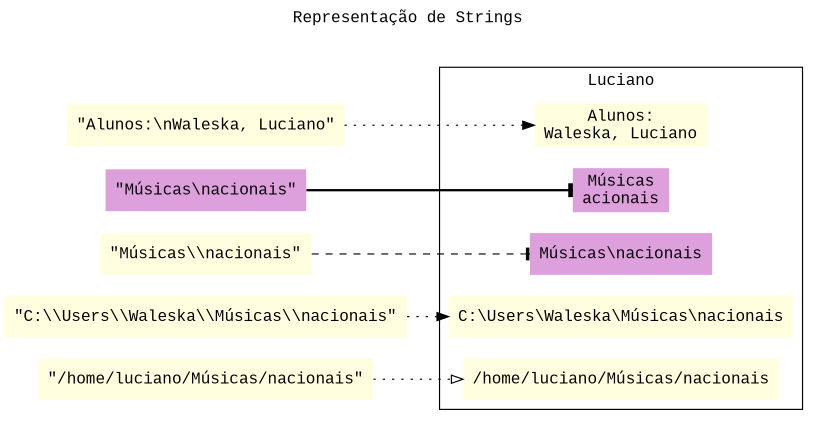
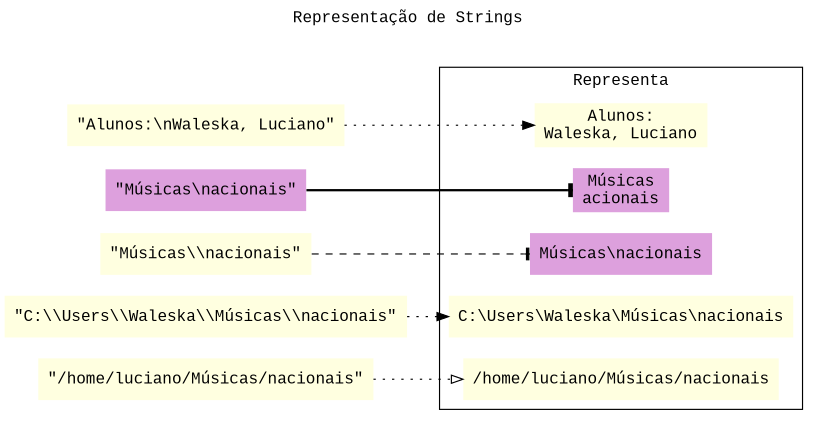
(621, 81) -> (621, 81)
